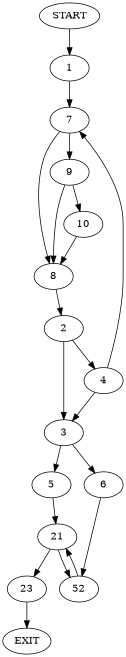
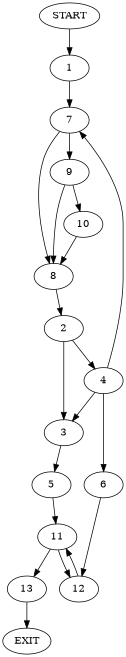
(81, 456) -> (104, 429)
(57, 537) -> (57, 537)
(27, 589) -> (27, 589)
(79, 589) -> (79, 589)
